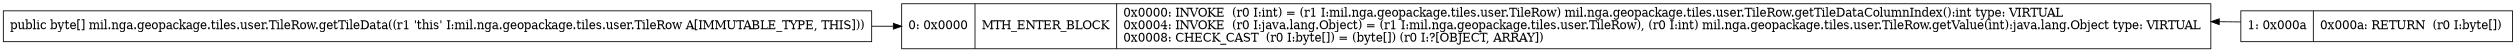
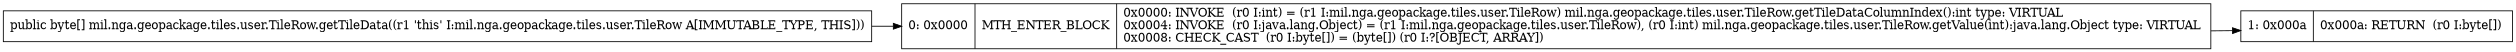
(2230, 22) -> (2222, 31)
